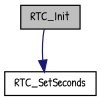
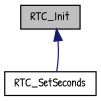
(43, 45) -> (58, 56)
